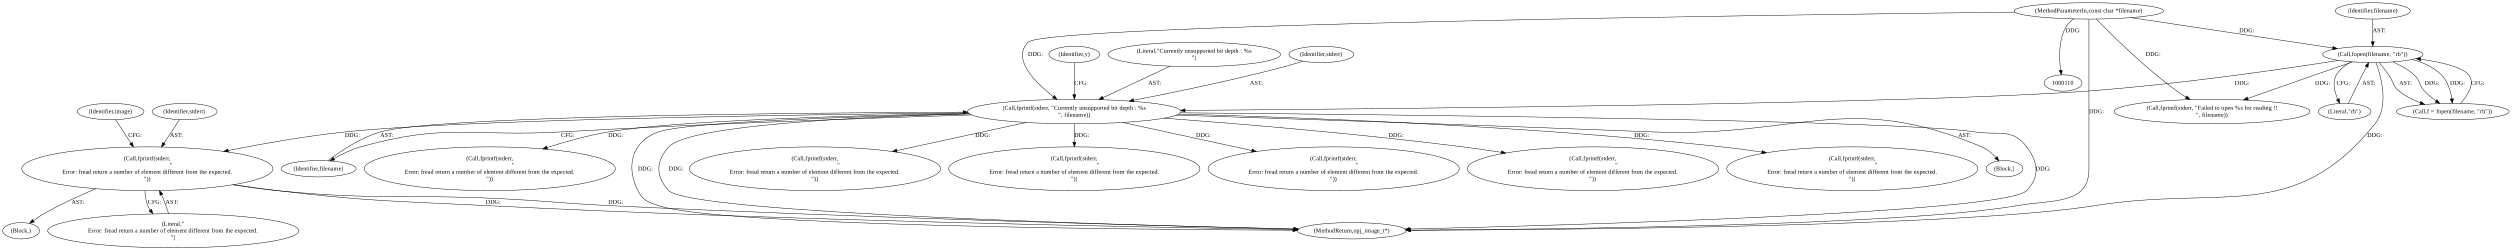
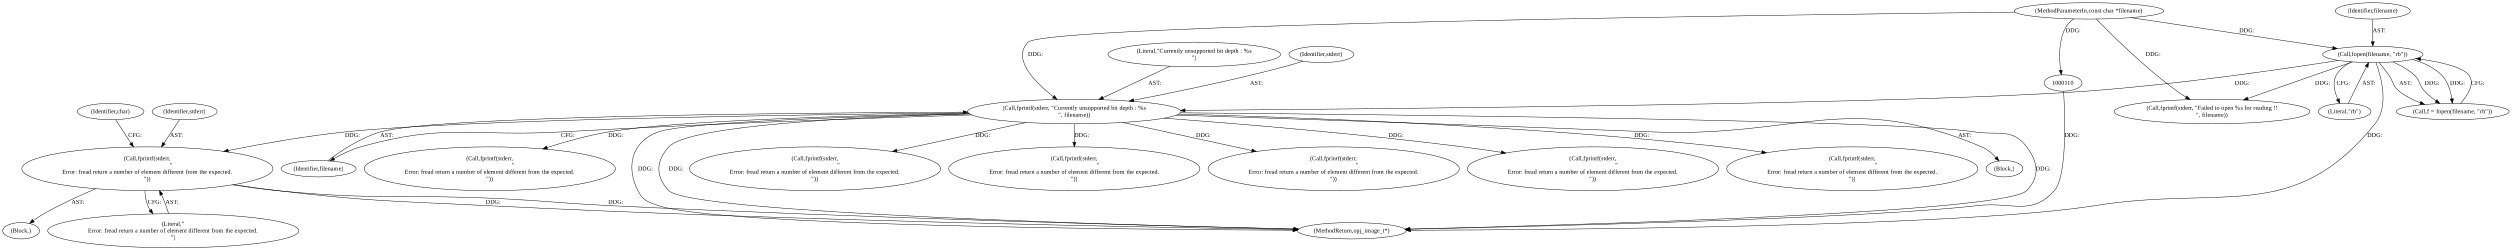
(1074, 54) -> none
(111, 112) -> (111, 112)
(1855, 220) -> (1898, 212)
